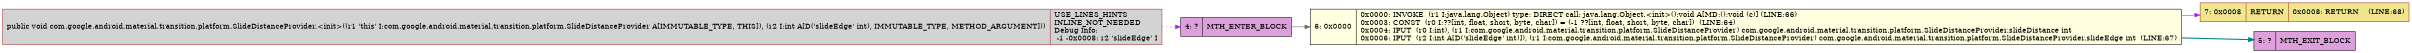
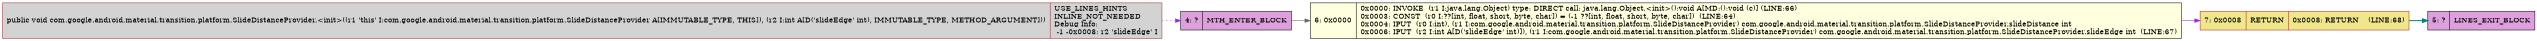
(2215, 39) -> (2416, 21)
(2316, 41) -> (2492, 20)
